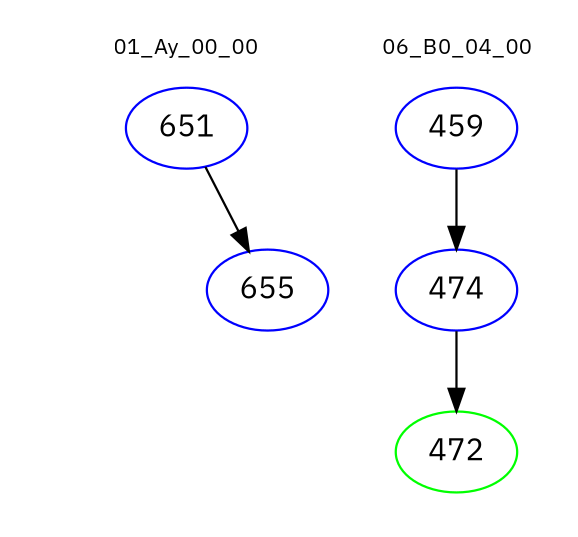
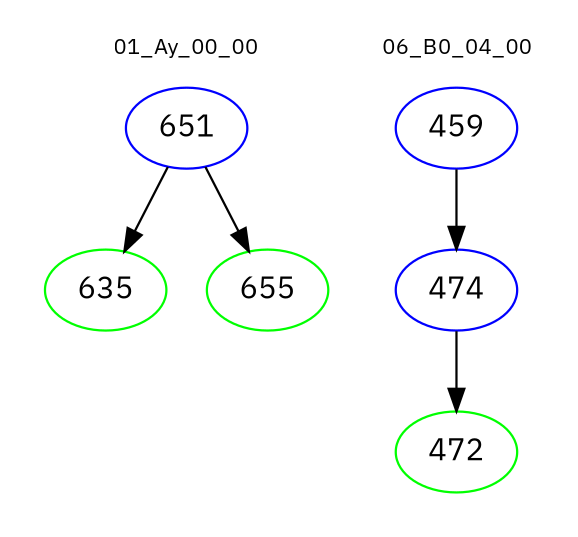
none -> (106, 290)
(268, 290) -> (268, 290)
